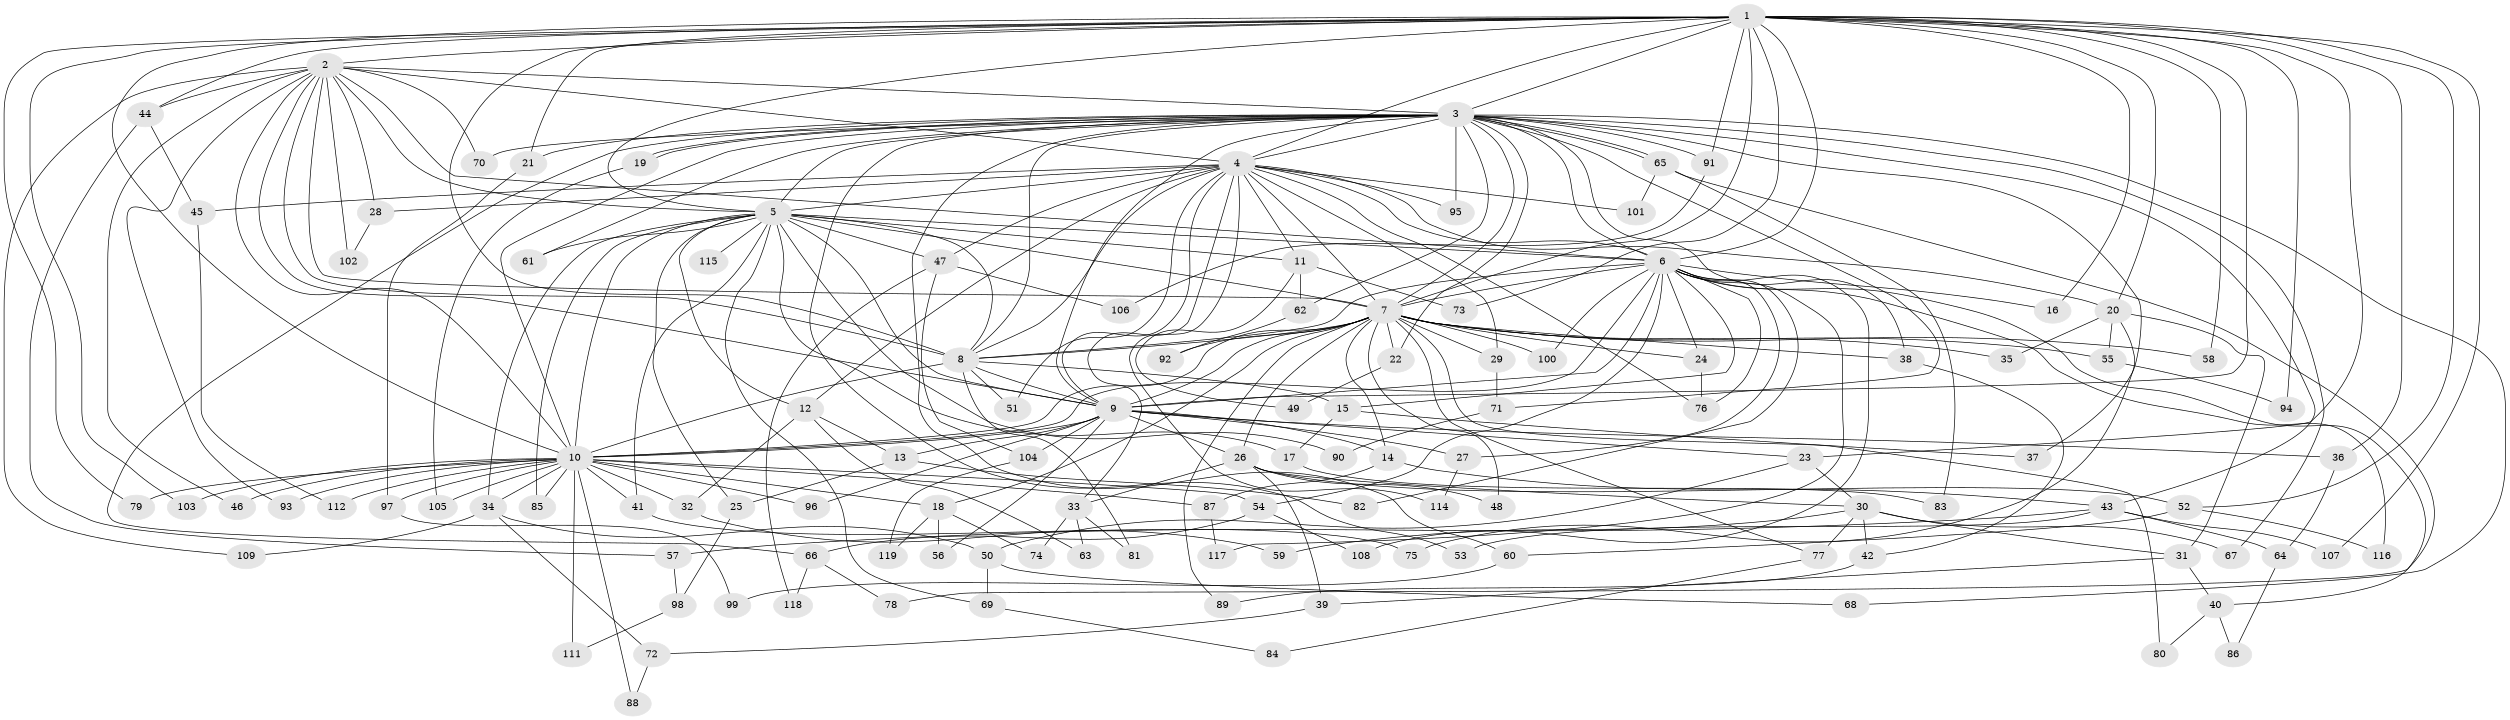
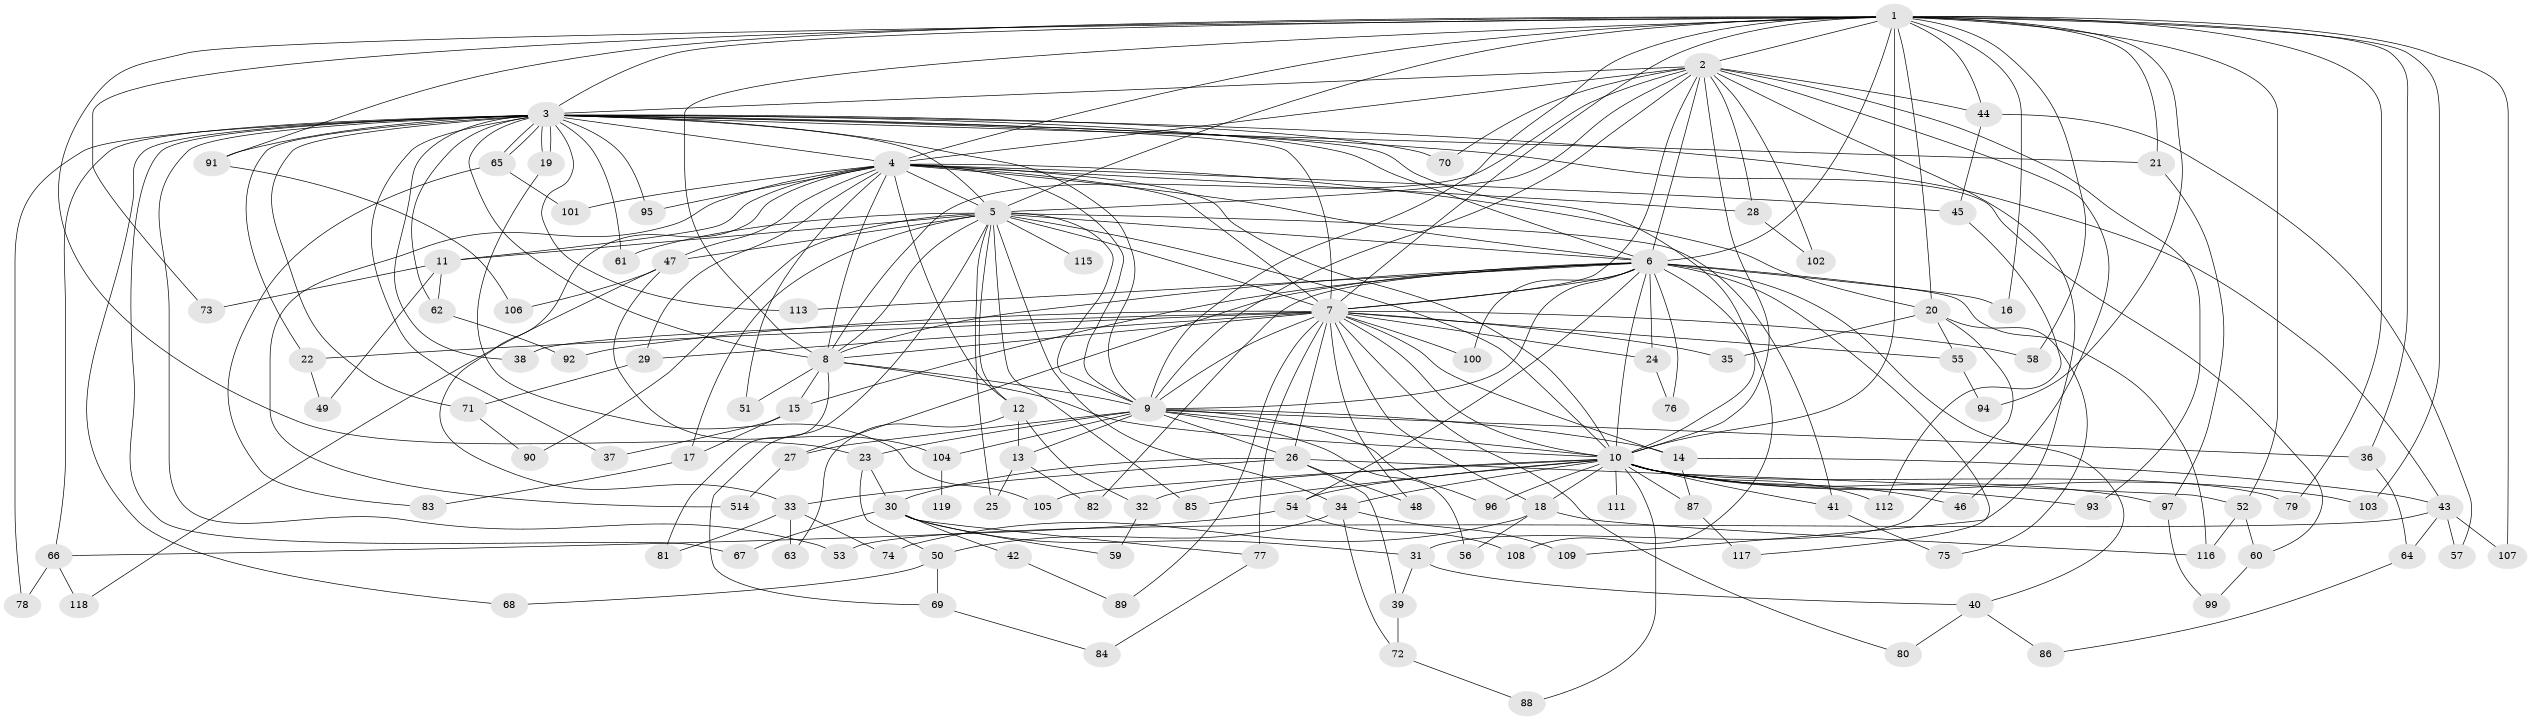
(1465, 268) -> (1283, 251)
none -> (799, 311)
(2056, 472) -> none
(1440, 507) -> (740, 507)
(915, 530) -> (1871, 538)
(2120, 585) -> (73, 157)
(678, 606) -> none
